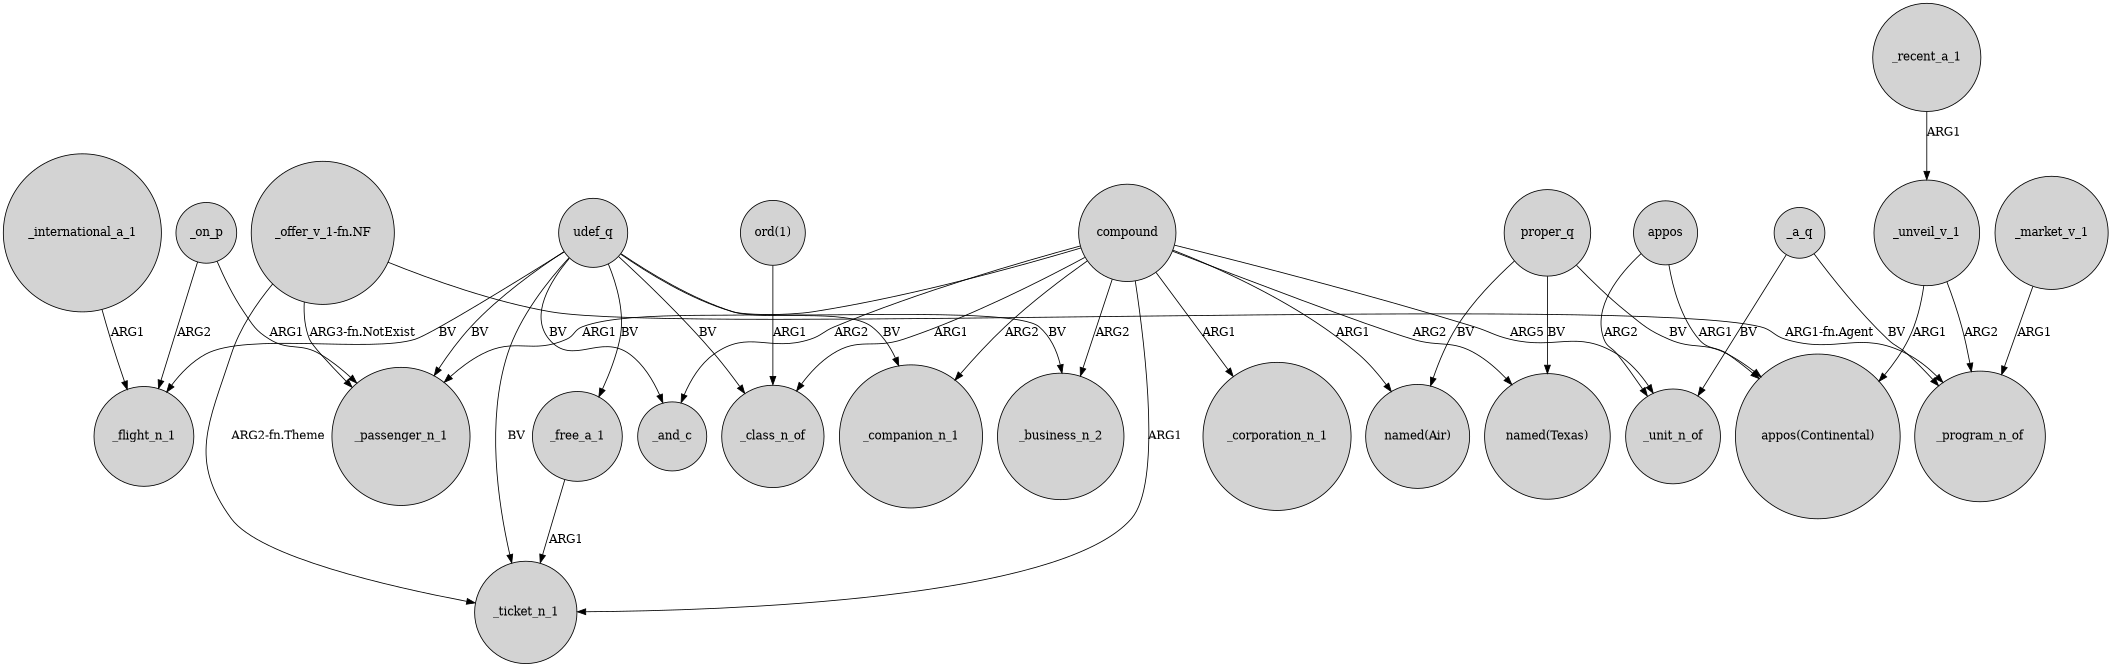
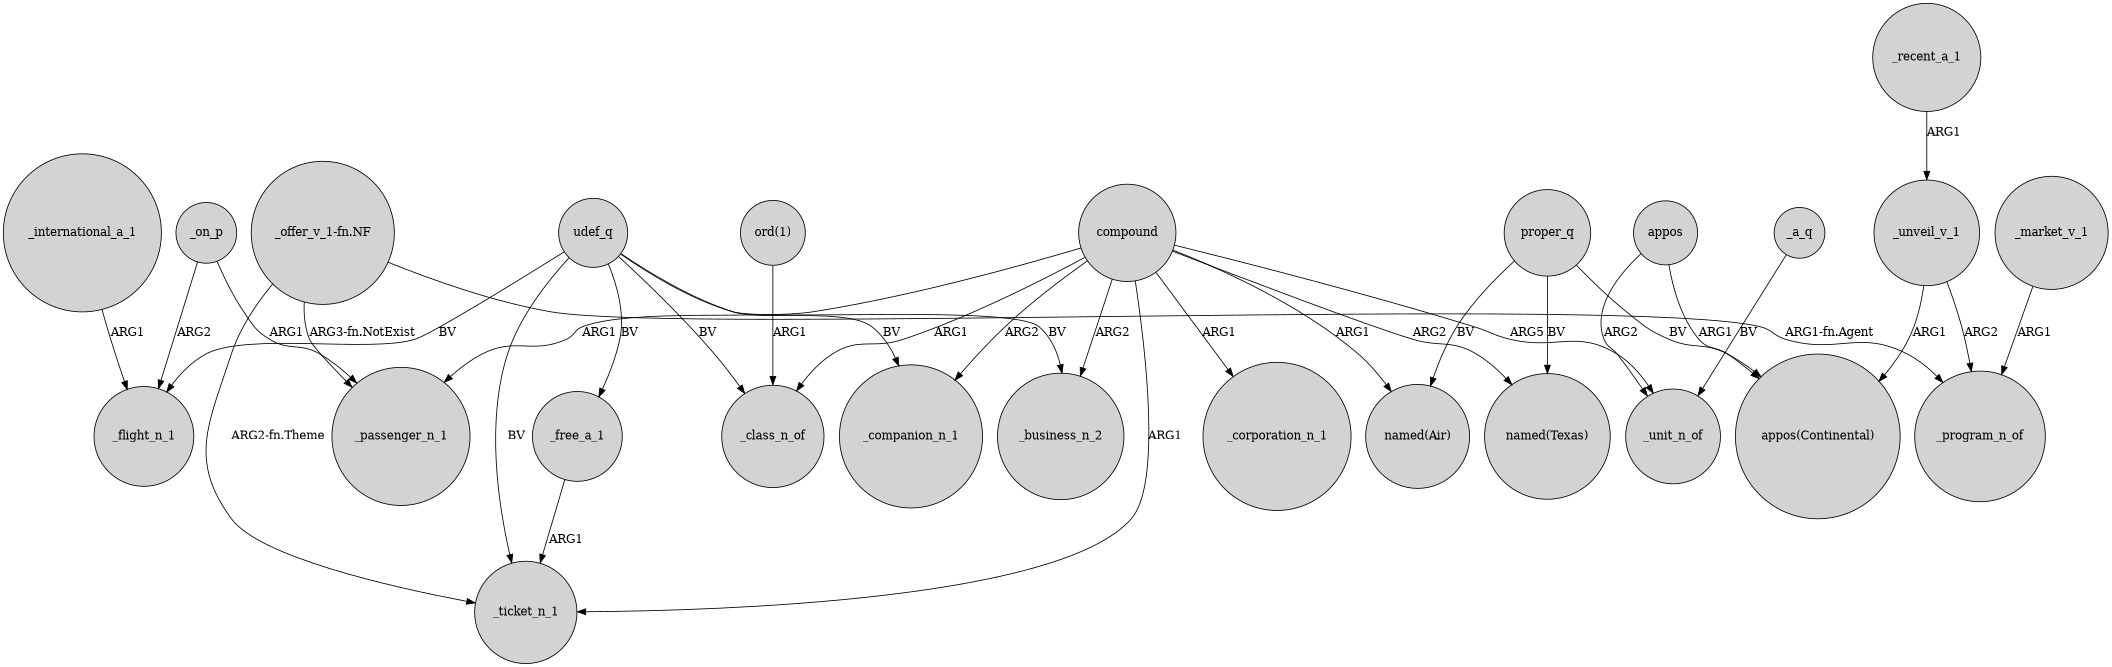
(492, 306) -> none
(1869, 321) -> none
(672, 436) -> none
